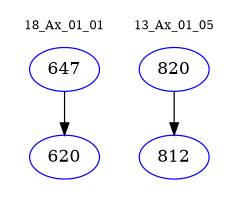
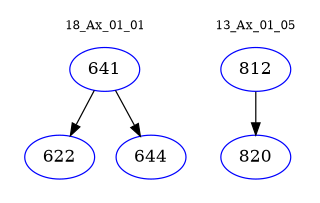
(65, 69) -> (105, 69)
(174, 107) -> (256, 107)
(65, 157) -> (60, 157)
none -> (151, 157)
